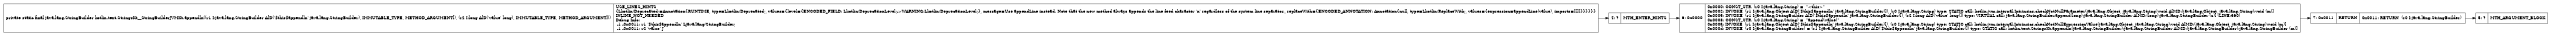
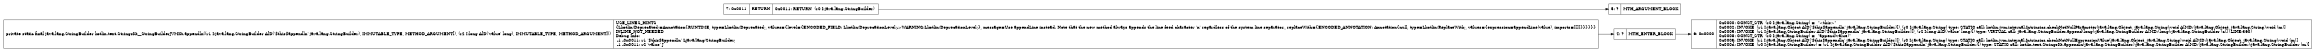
(1645, 18) -> (1651, 34)
(2304, 18) -> none
